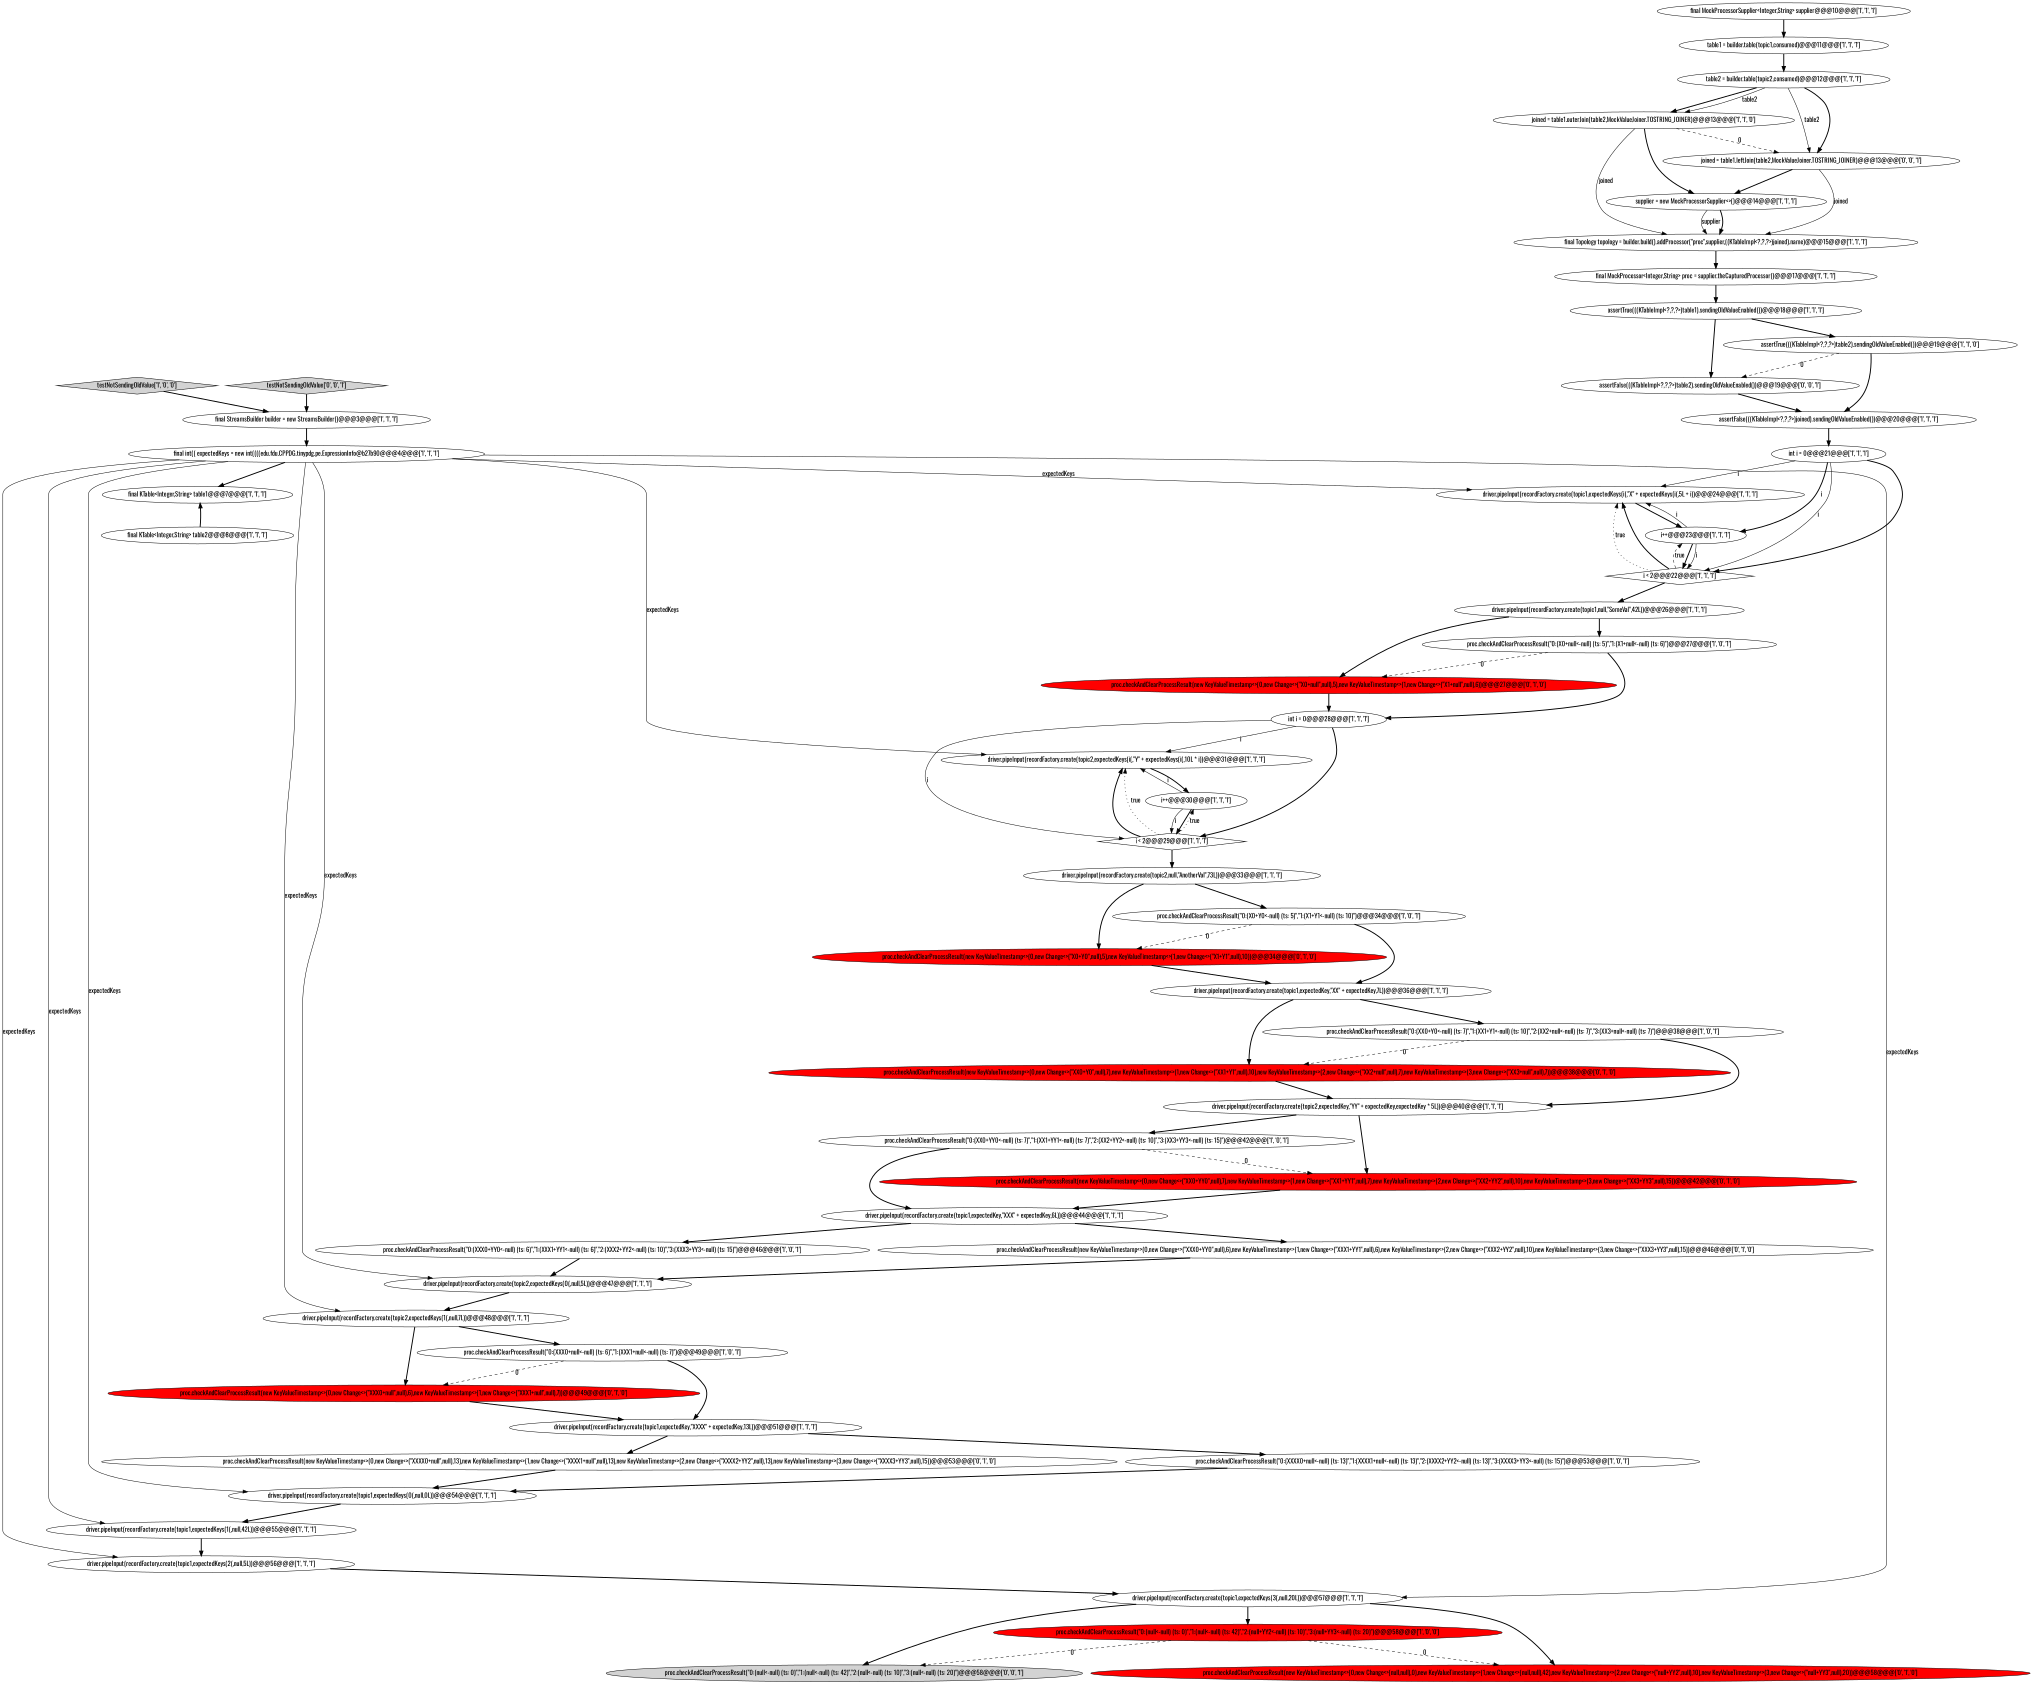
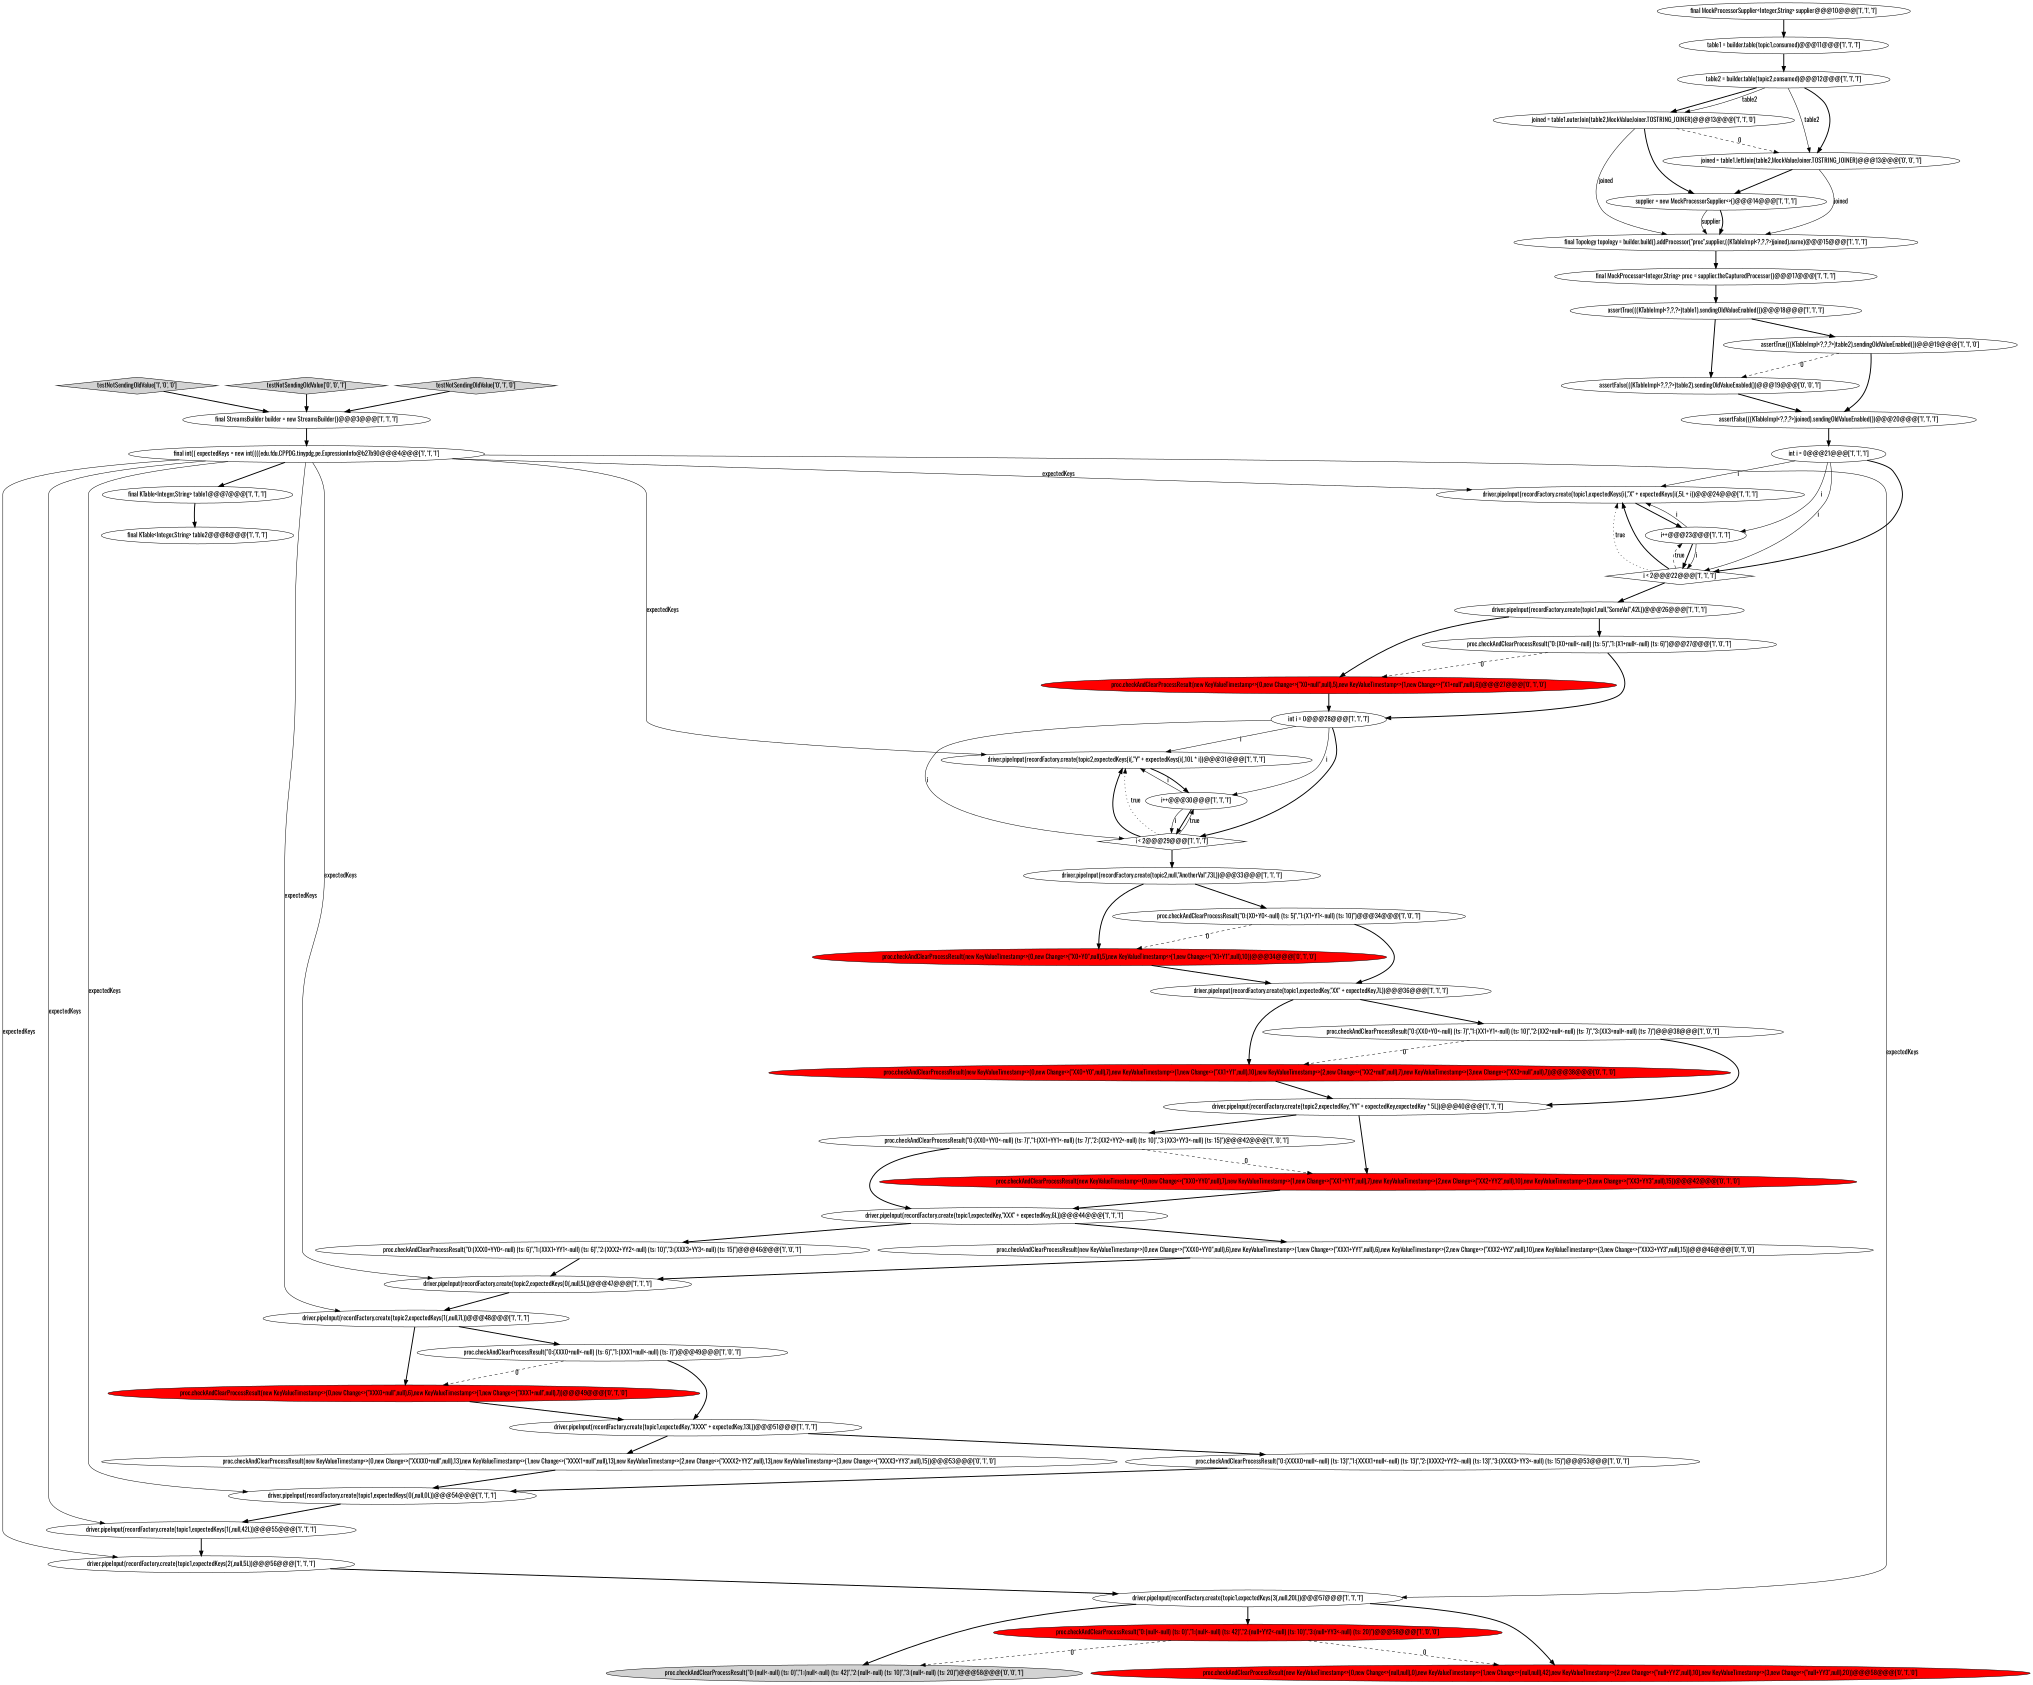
none -> (476, 386)
(1799, 510) -> (1799, 510)
(201, 517) -> (194, 513)
none -> (1299, 778)
(1186, 824) -> (1186, 824)
